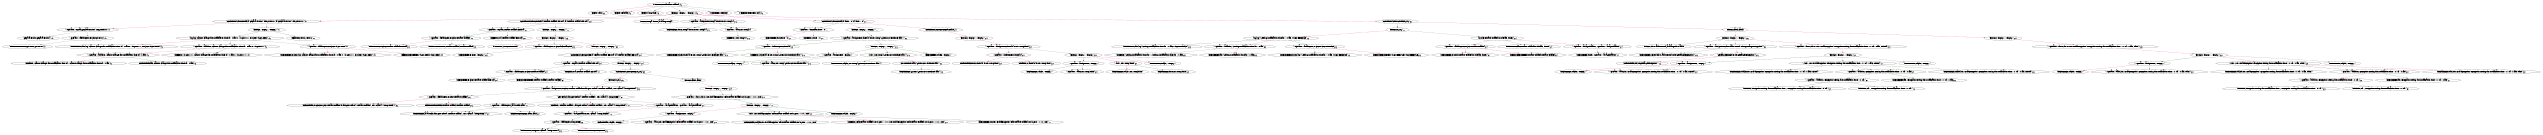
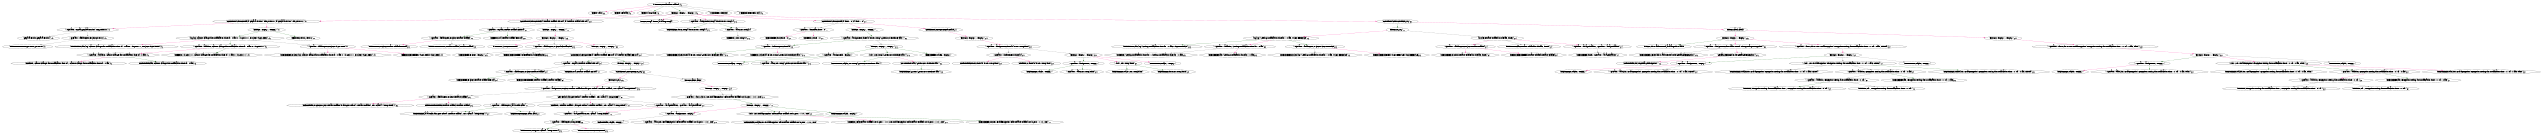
none -> (526, 55)
(1127, 67) -> (1127, 67)
